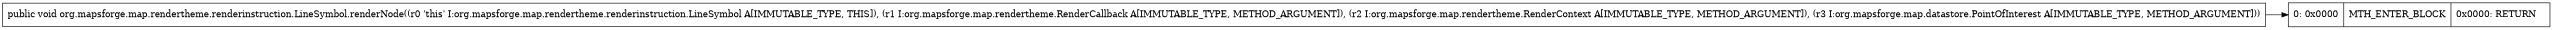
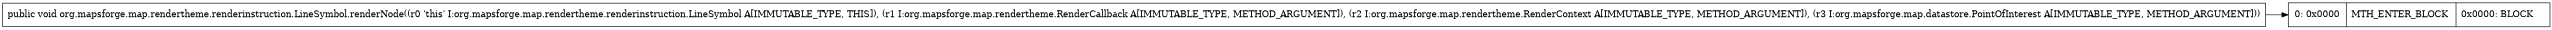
(2500, 15) -> (2501, 15)
